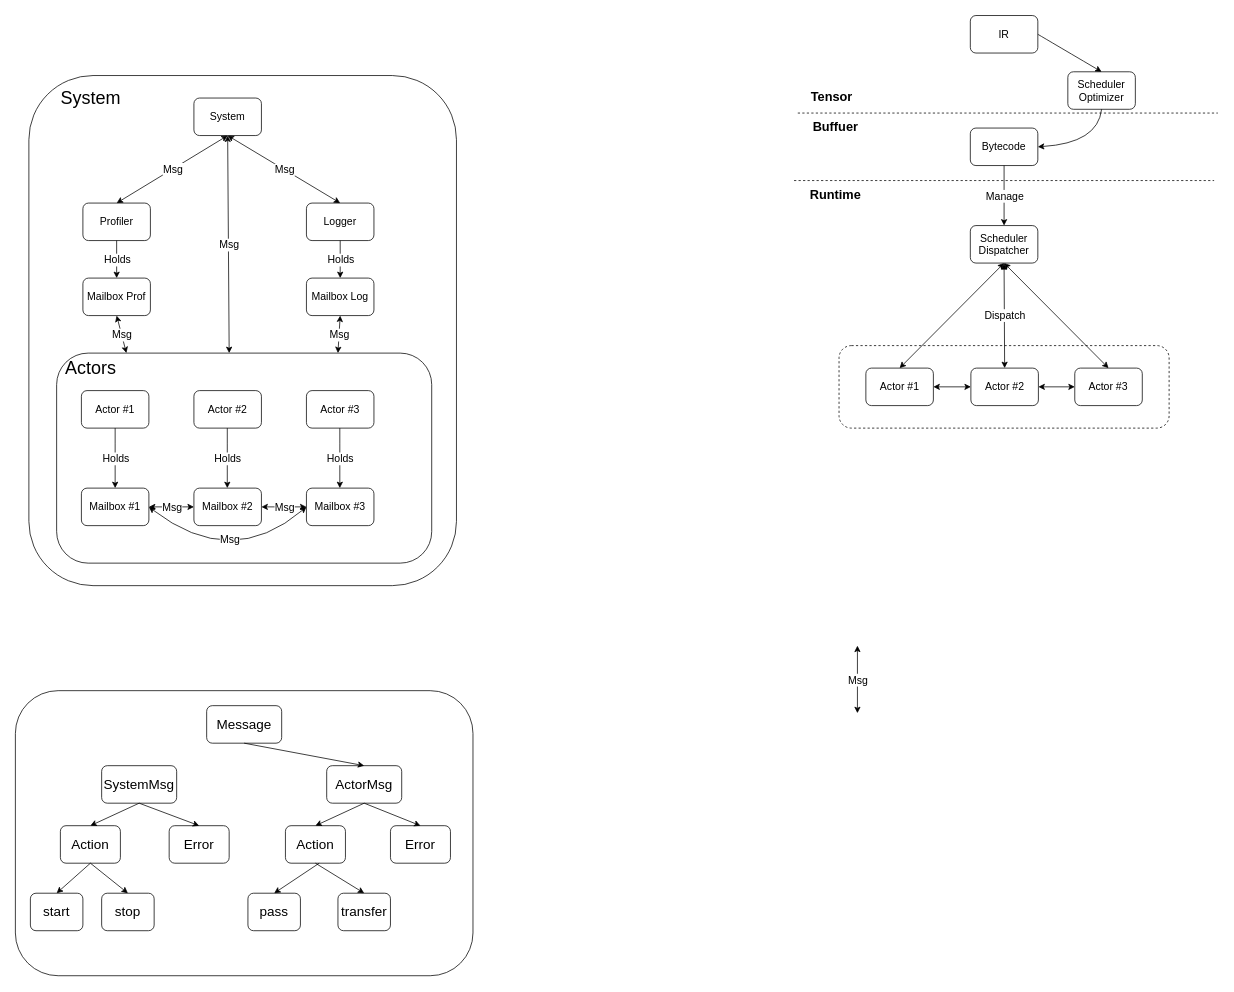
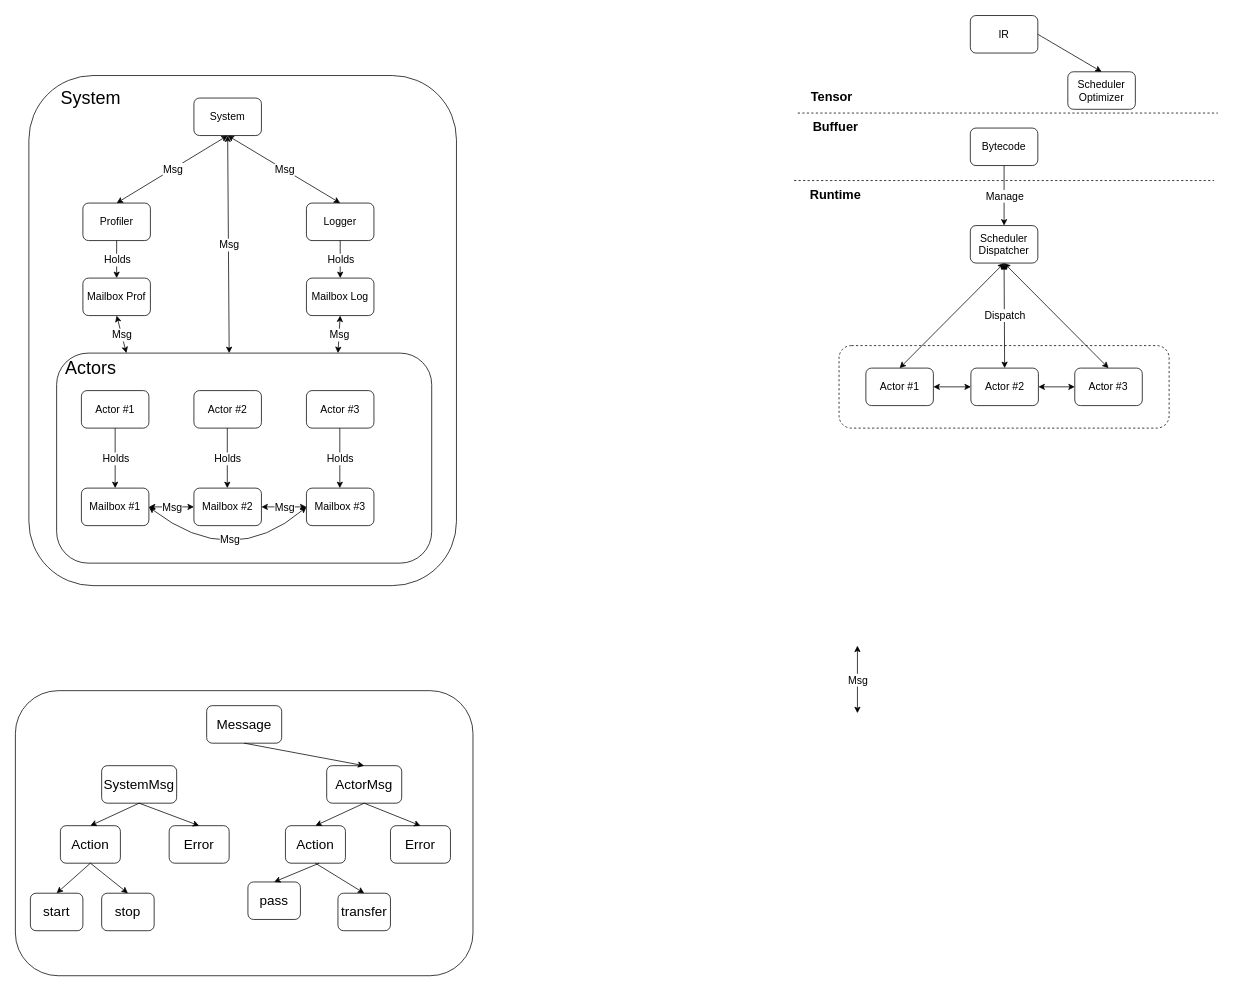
(1080, 138) -> none
(274, 912) -> (274, 900)
